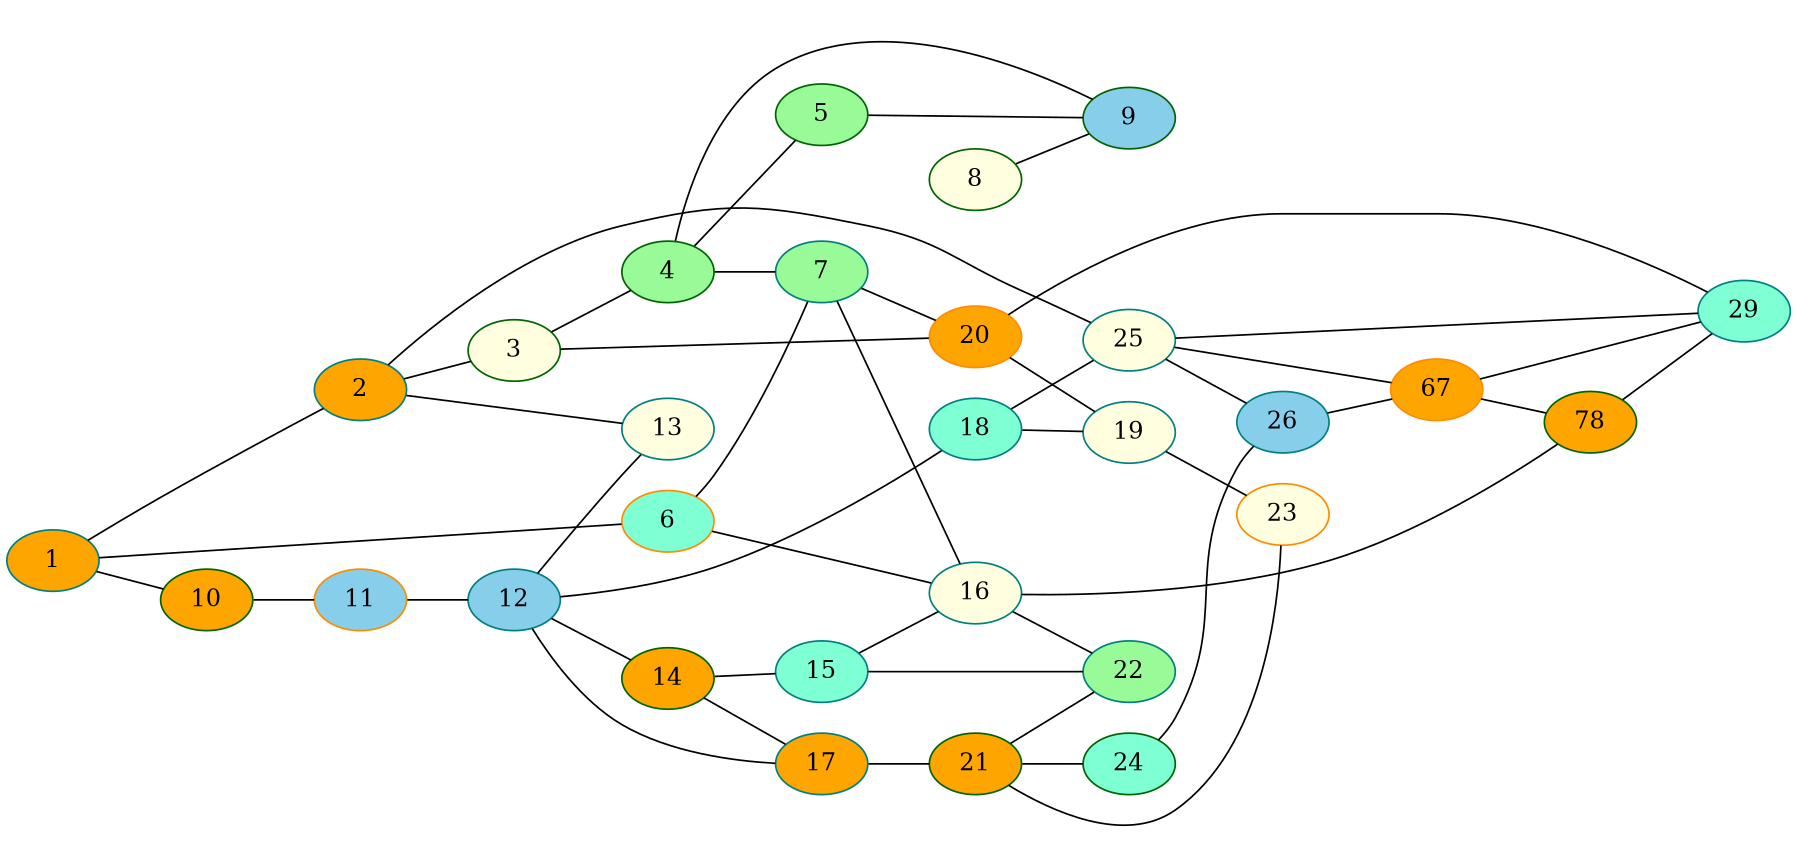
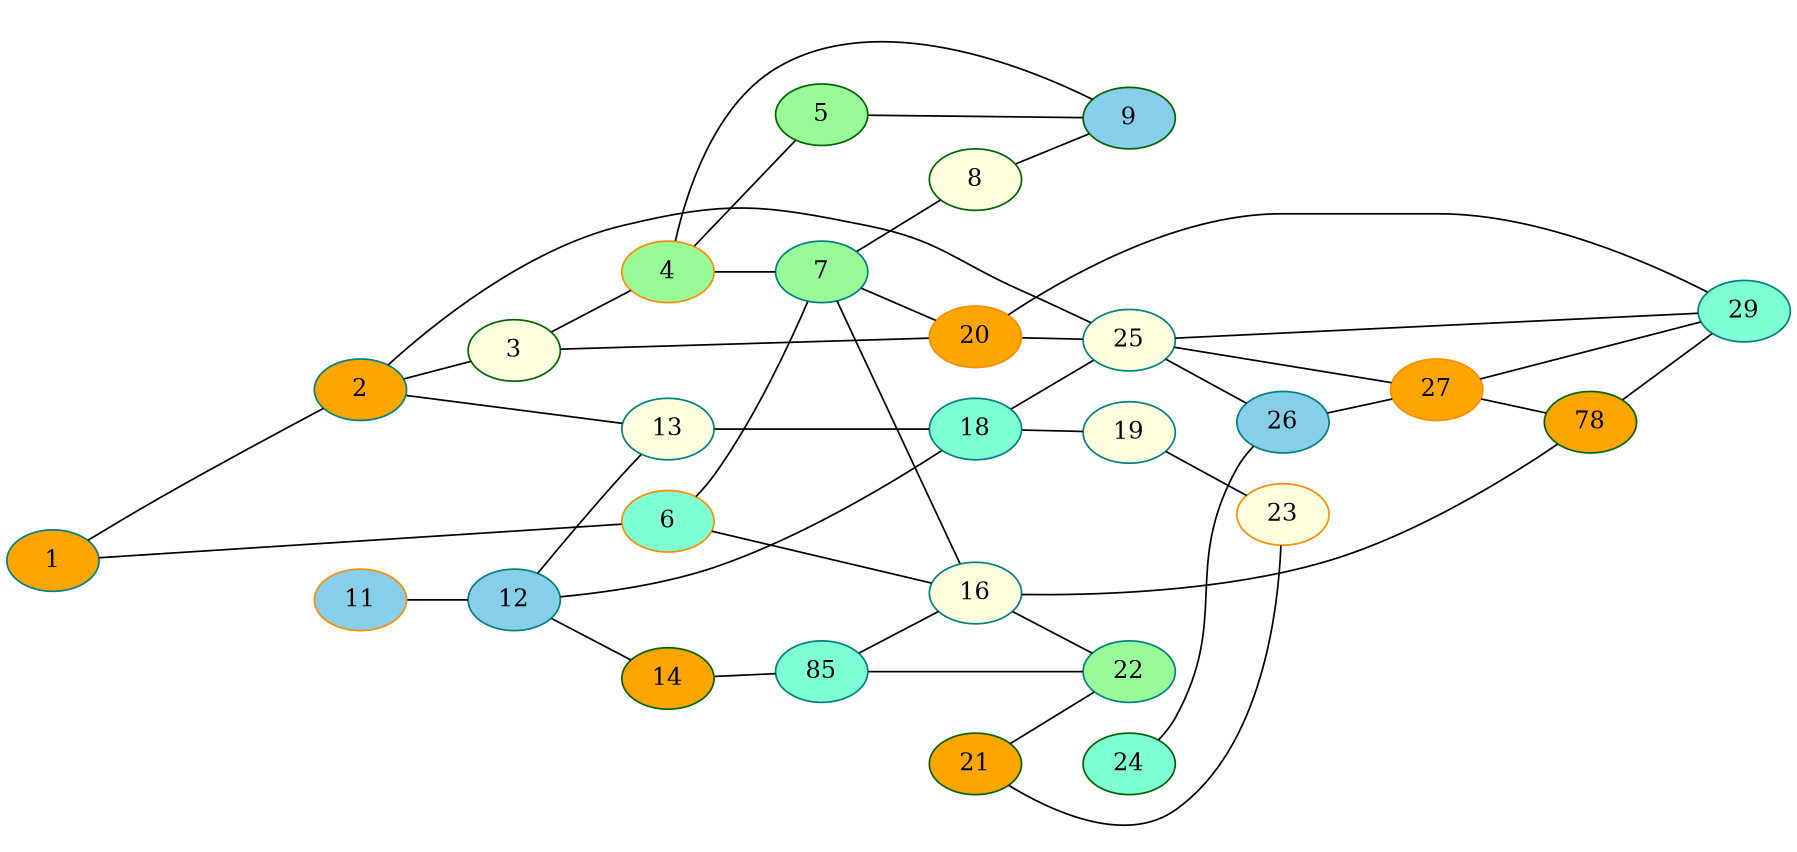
none -> (903, 223)
(668, 272) -> (668, 272)
(1042, 378) -> (1053, 339)
(1437, 390) -> (1437, 390)
none -> (822, 429)
(207, 600) -> none
(822, 672) -> (822, 672)
(822, 764) -> none
(1053, 764) -> none
